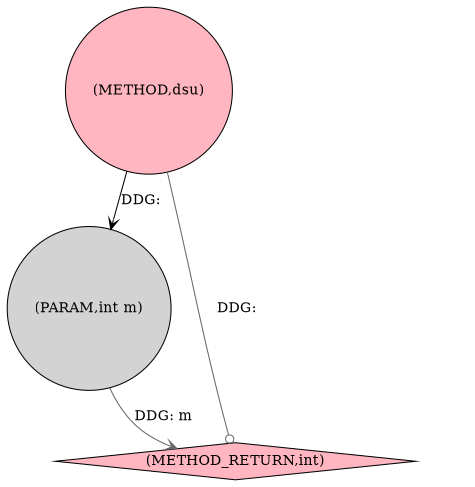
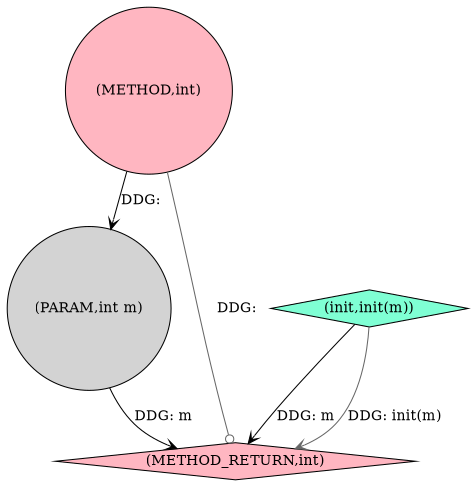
(149, 91) -> (149, 91)
none -> (369, 308)
(133, 422) -> (133, 422)
